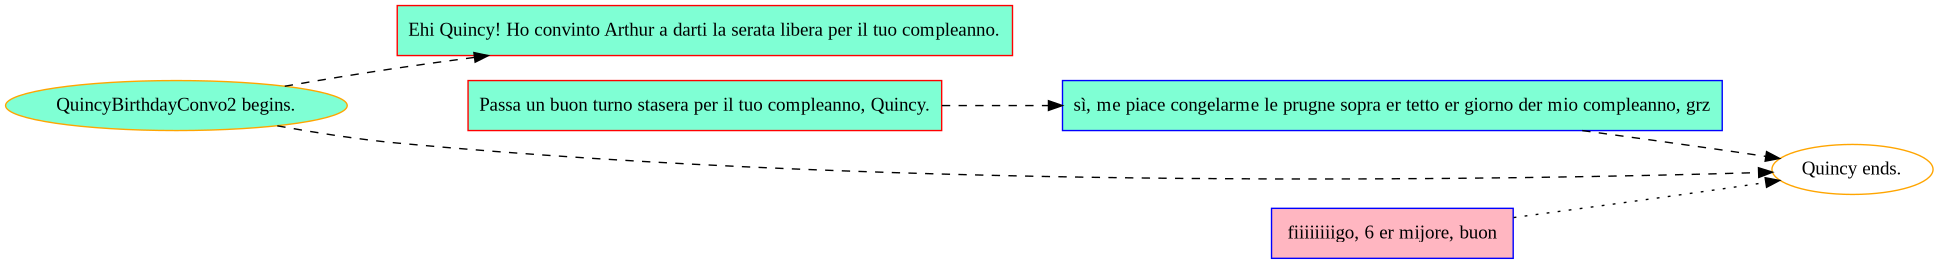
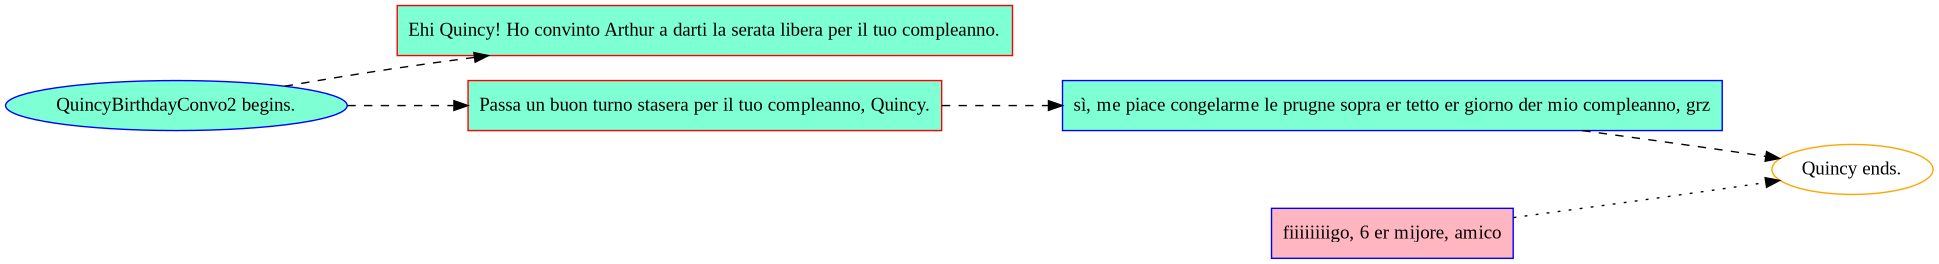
(176, 106) -> (176, 106)
(1017, 176) -> (400, 106)
(1392, 233) -> (1392, 233)
